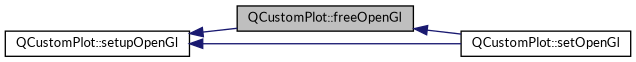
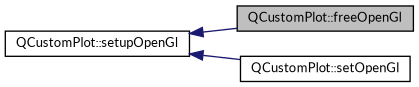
(444, 32) -> none
